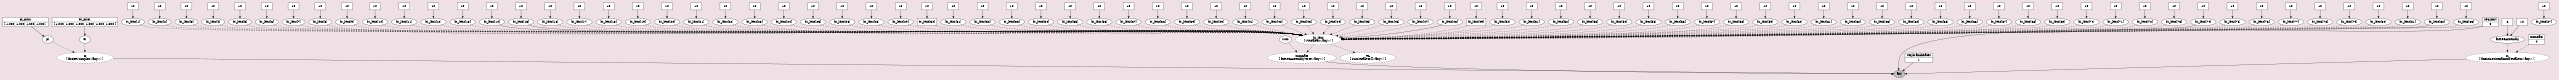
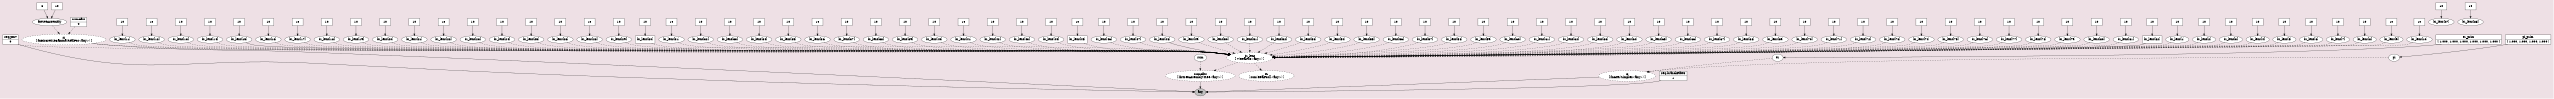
(1362, 22) -> (1077, 40)
(1476, 22) -> (1191, 40)
(2437, 22) -> (2152, 40)
(900, 32) -> (723, 51)
(1901, 34) -> (888, 47)
(1770, 36) -> (1595, 53)
